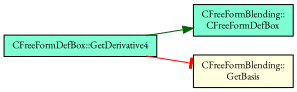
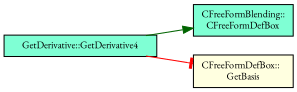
(80, 46) -> (80, 46)
(243, 71) -> (243, 71)
